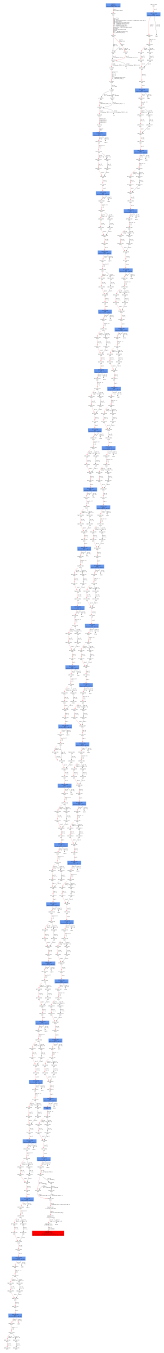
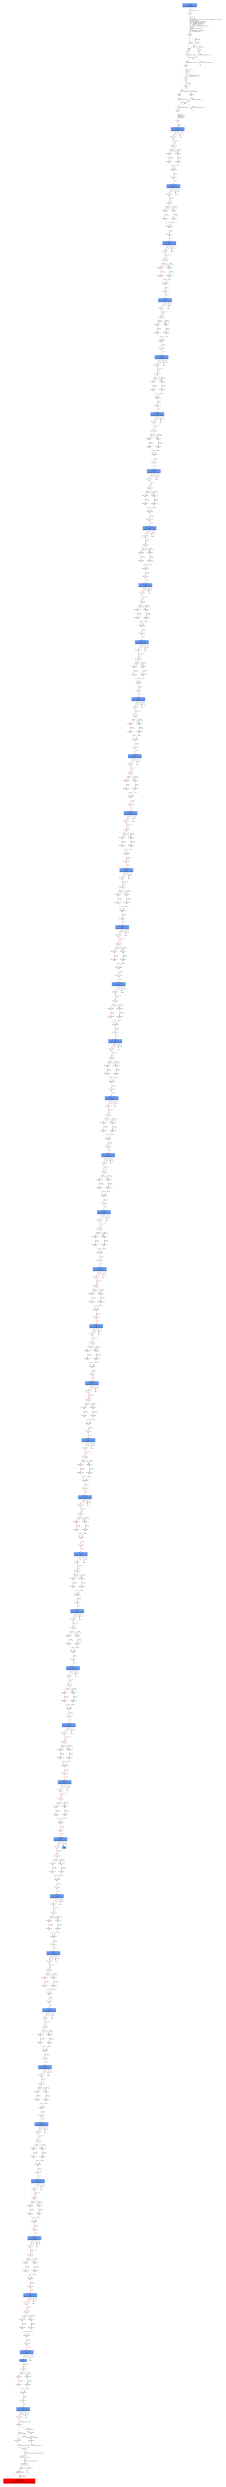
(101, 575) -> (64, 1848)
(61, 753) -> (138, 720)
none -> (96, 1310)
